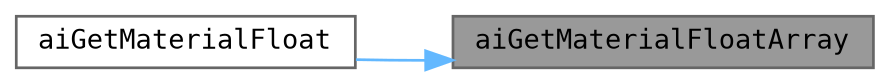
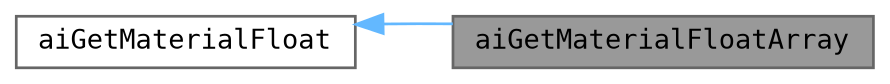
(391, 60) -> (418, 24)
